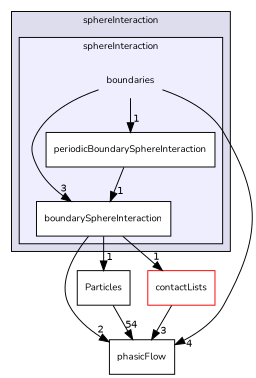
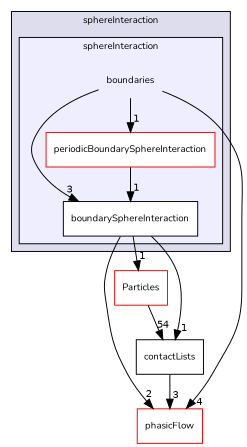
(131, 150) -> (131, 150)
(104, 288) -> (141, 288)
(181, 288) -> (170, 357)
(120, 318) -> (154, 318)
(142, 357) -> (170, 426)
